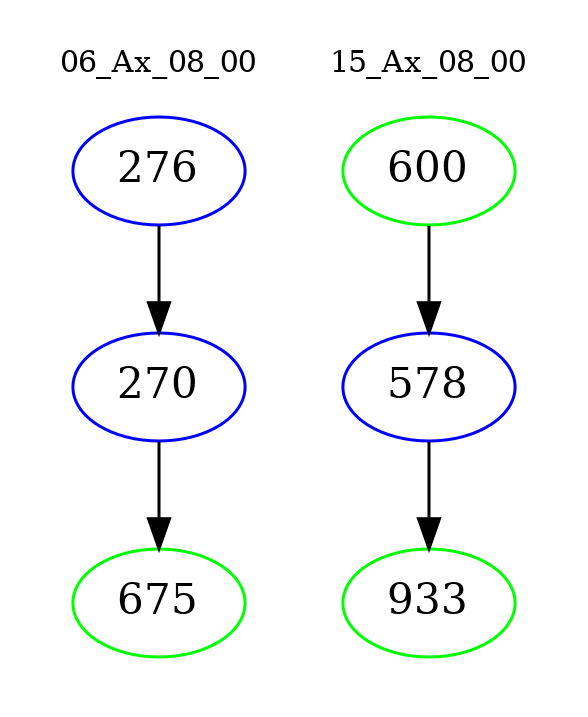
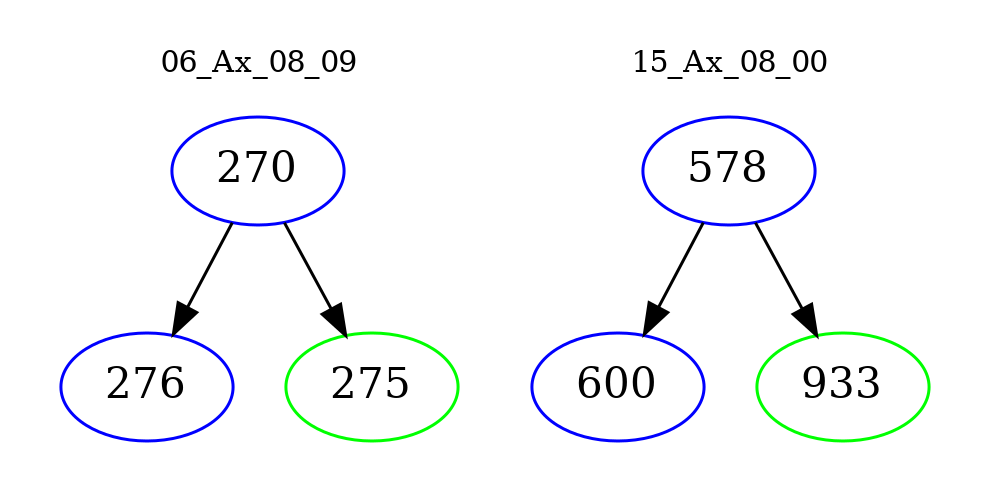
(159, 64) -> (260, 64)
(429, 171) -> (618, 387)
(159, 264) -> (210, 265)
(429, 264) -> (681, 265)
(159, 603) -> (372, 387)
